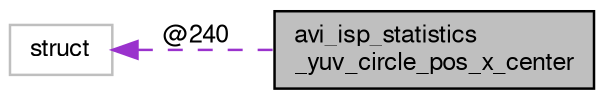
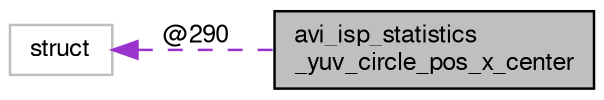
(193, 36) -> (193, 36)
